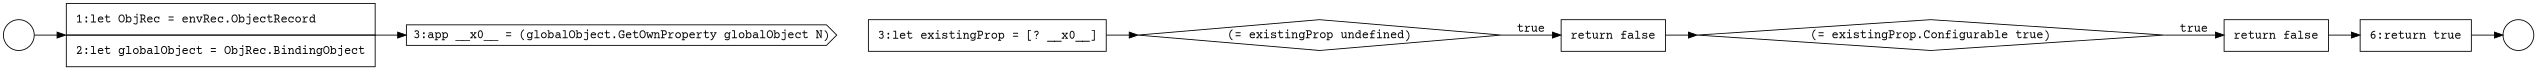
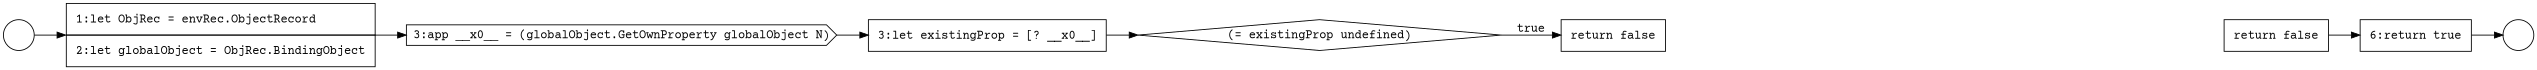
none -> (848, 35)
(1931, 35) -> none
